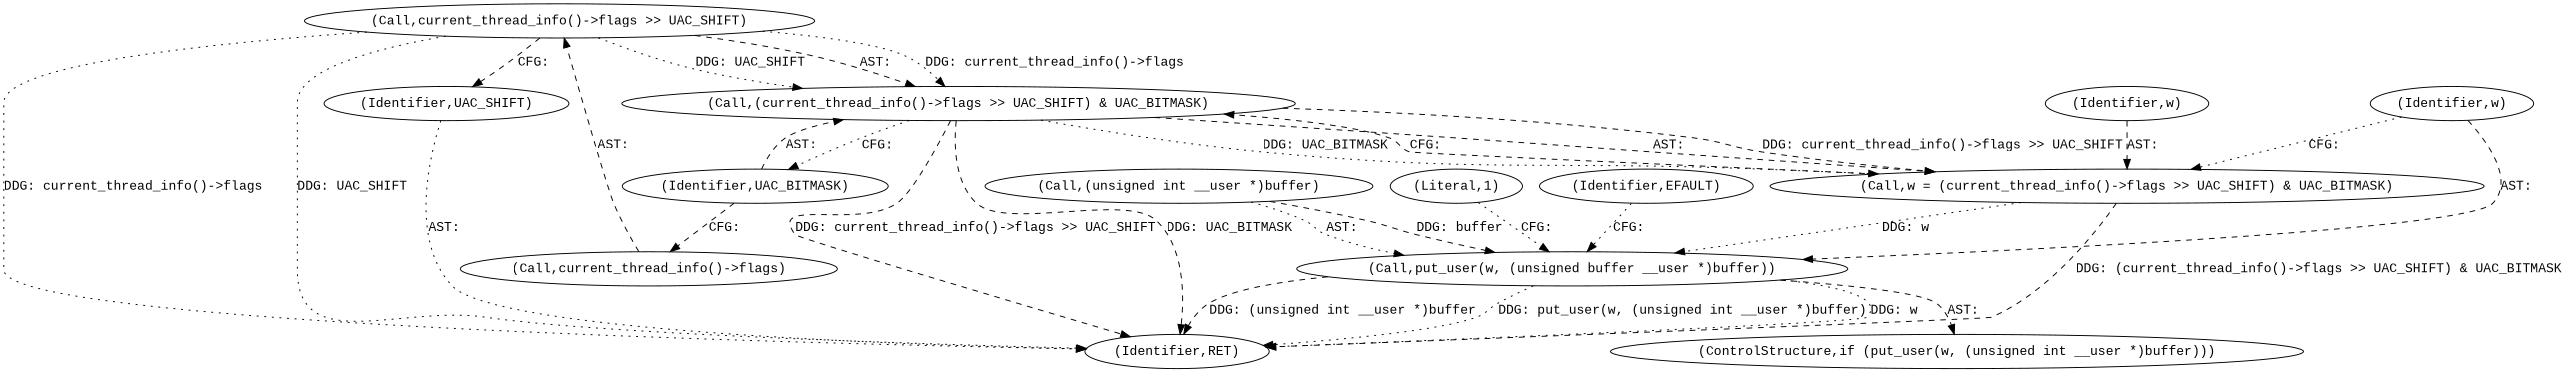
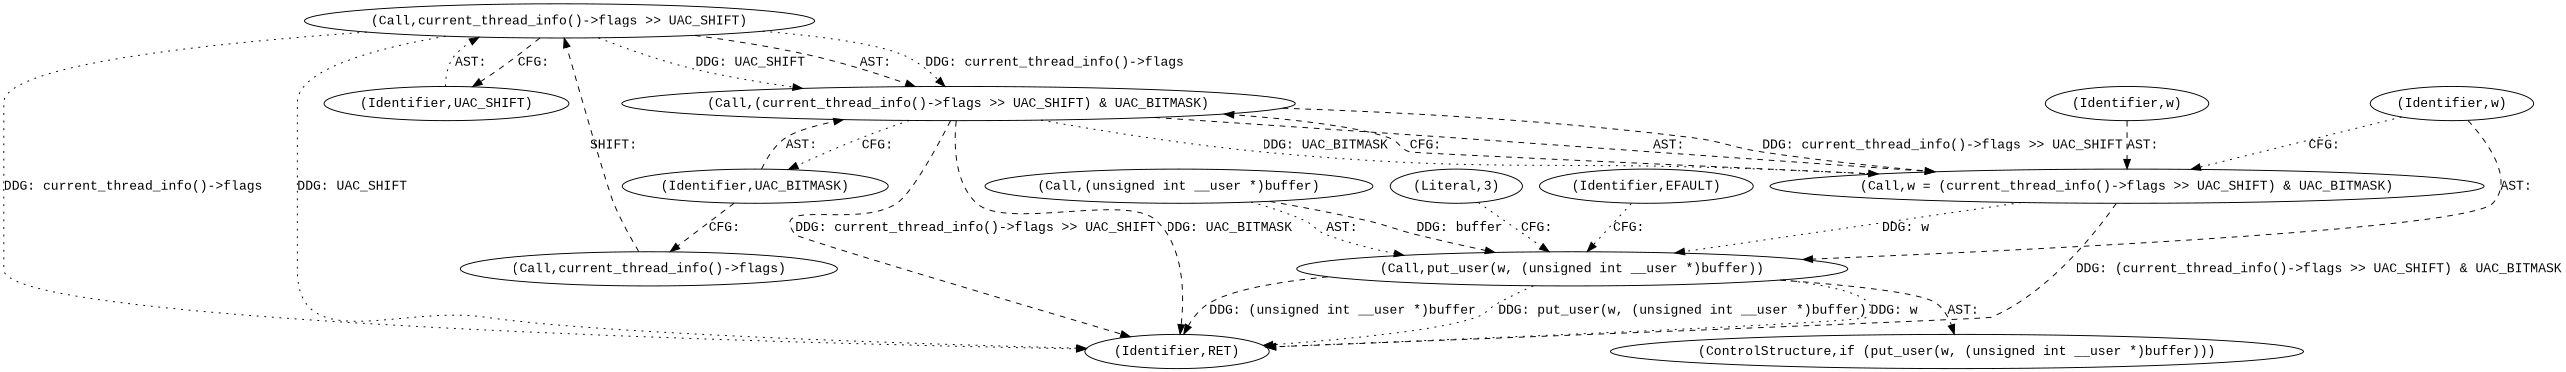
(618, 145) -> (618, 145)
(1456, 186) -> (1456, 186)
(1572, 269) -> (1572, 269)
(595, 321) -> (451, 61)
